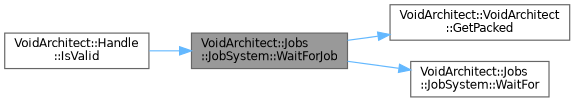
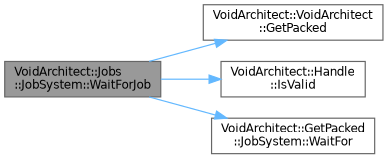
(164, 51) -> (185, 79)
(480, 79) -> (293, 136)
